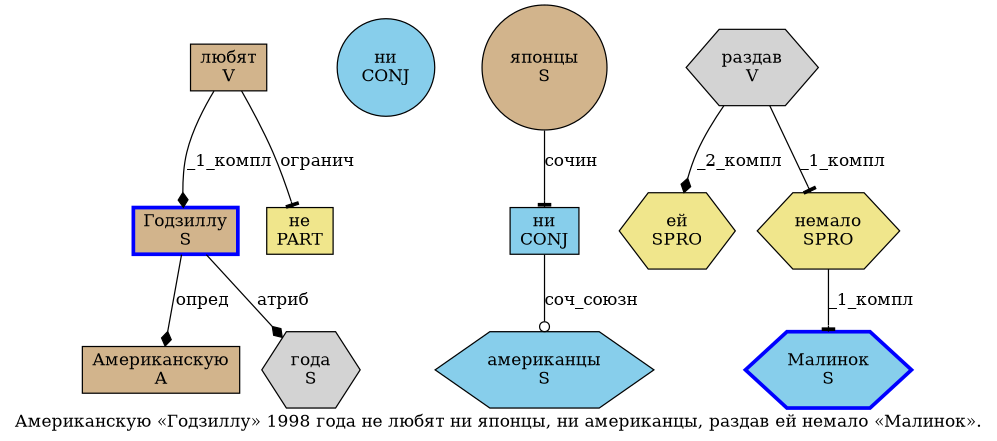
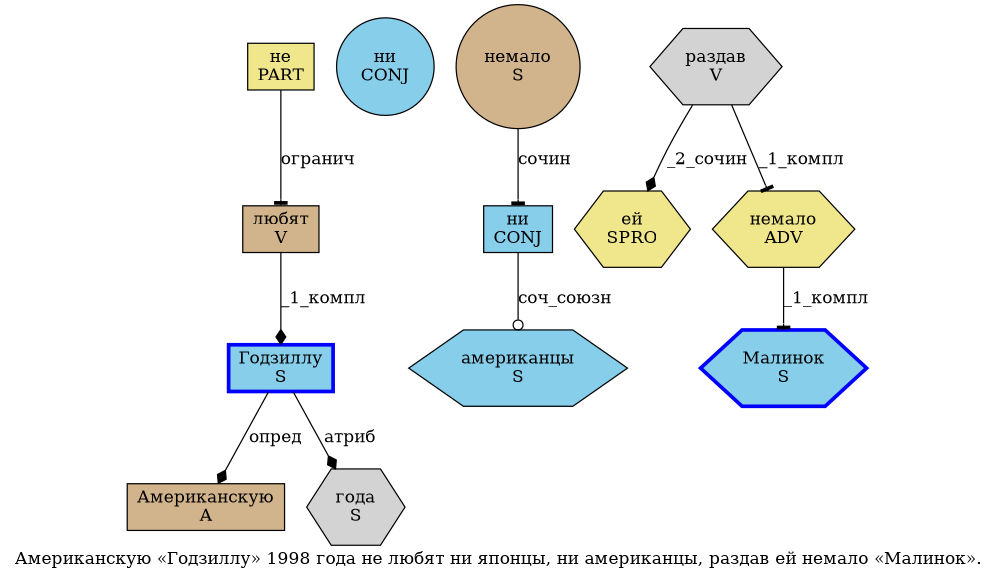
(545, 67) -> (518, 67)
(269, 145) -> (281, 145)
(740, 161) -> (707, 160)
(186, 231) -> (281, 368)
(828, 231) -> (784, 229)
